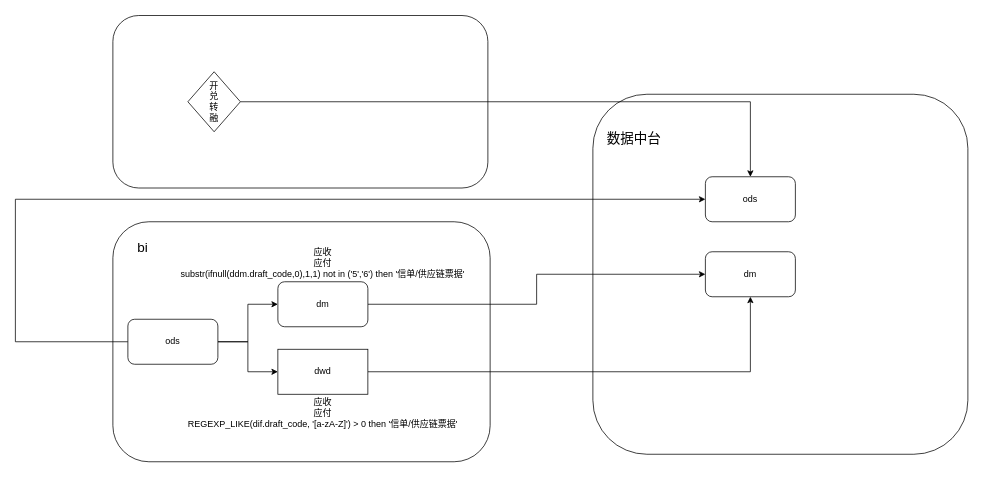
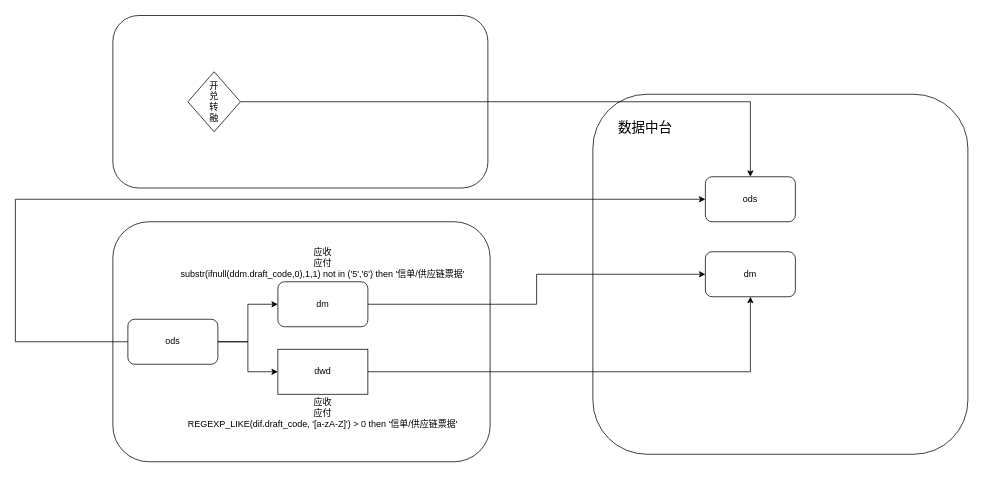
(634, 139) -> (645, 128)
(143, 248) -> none
